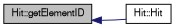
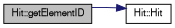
(114, 20) -> (104, 7)
